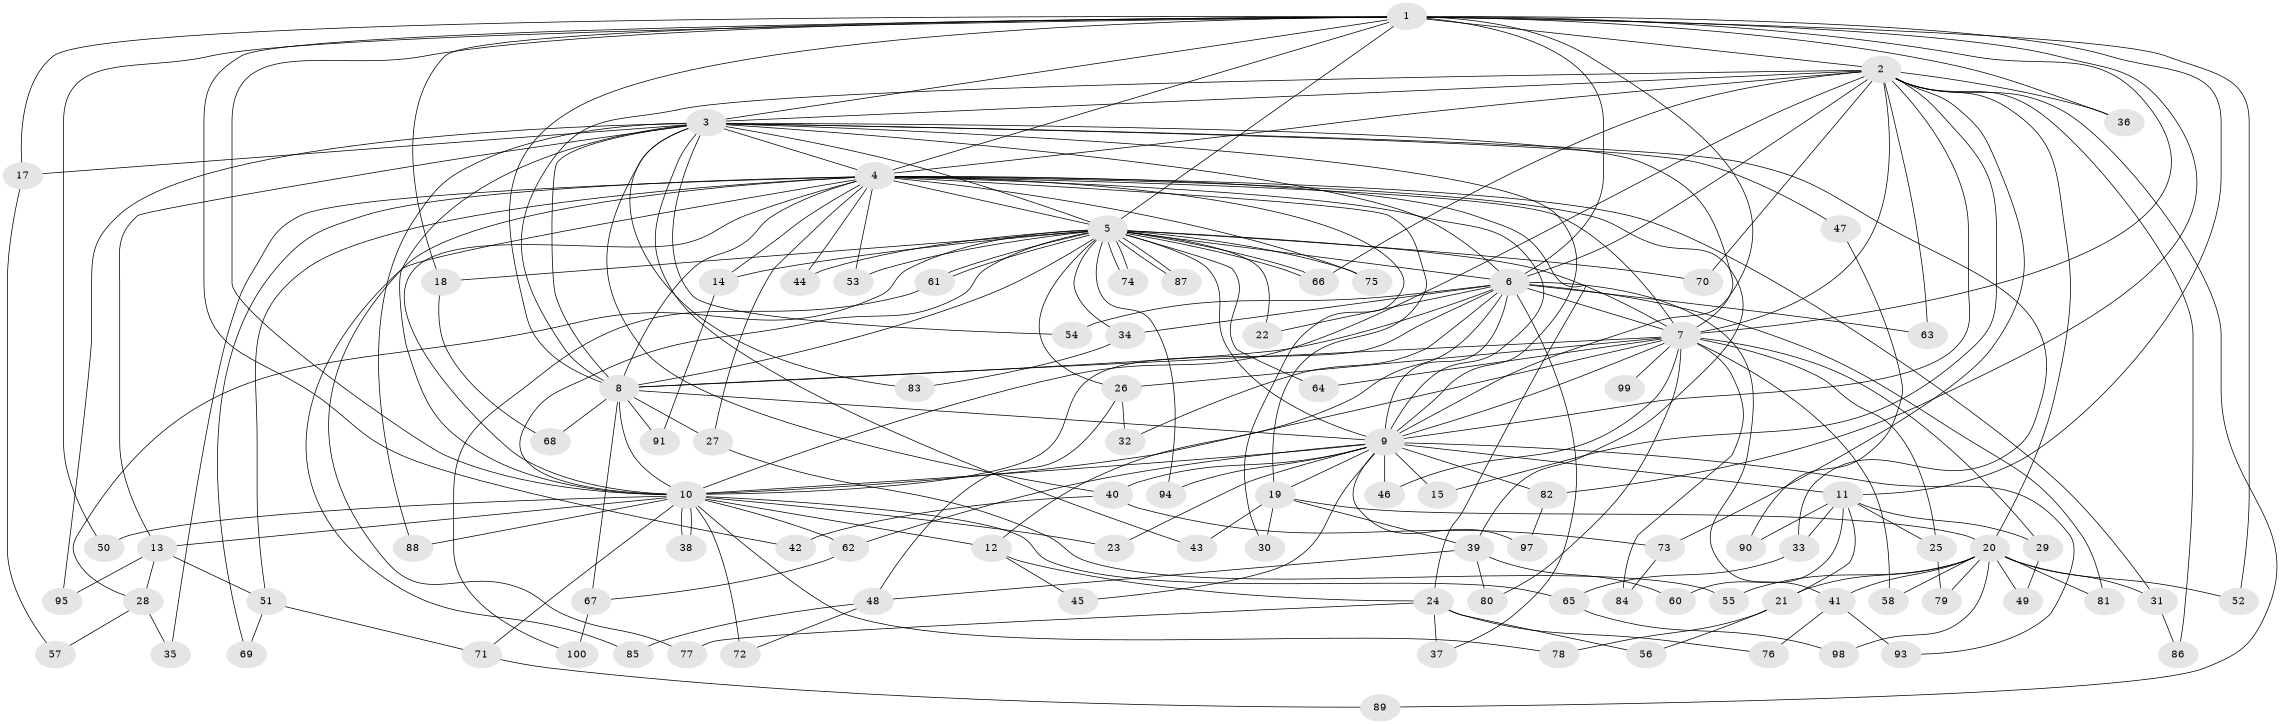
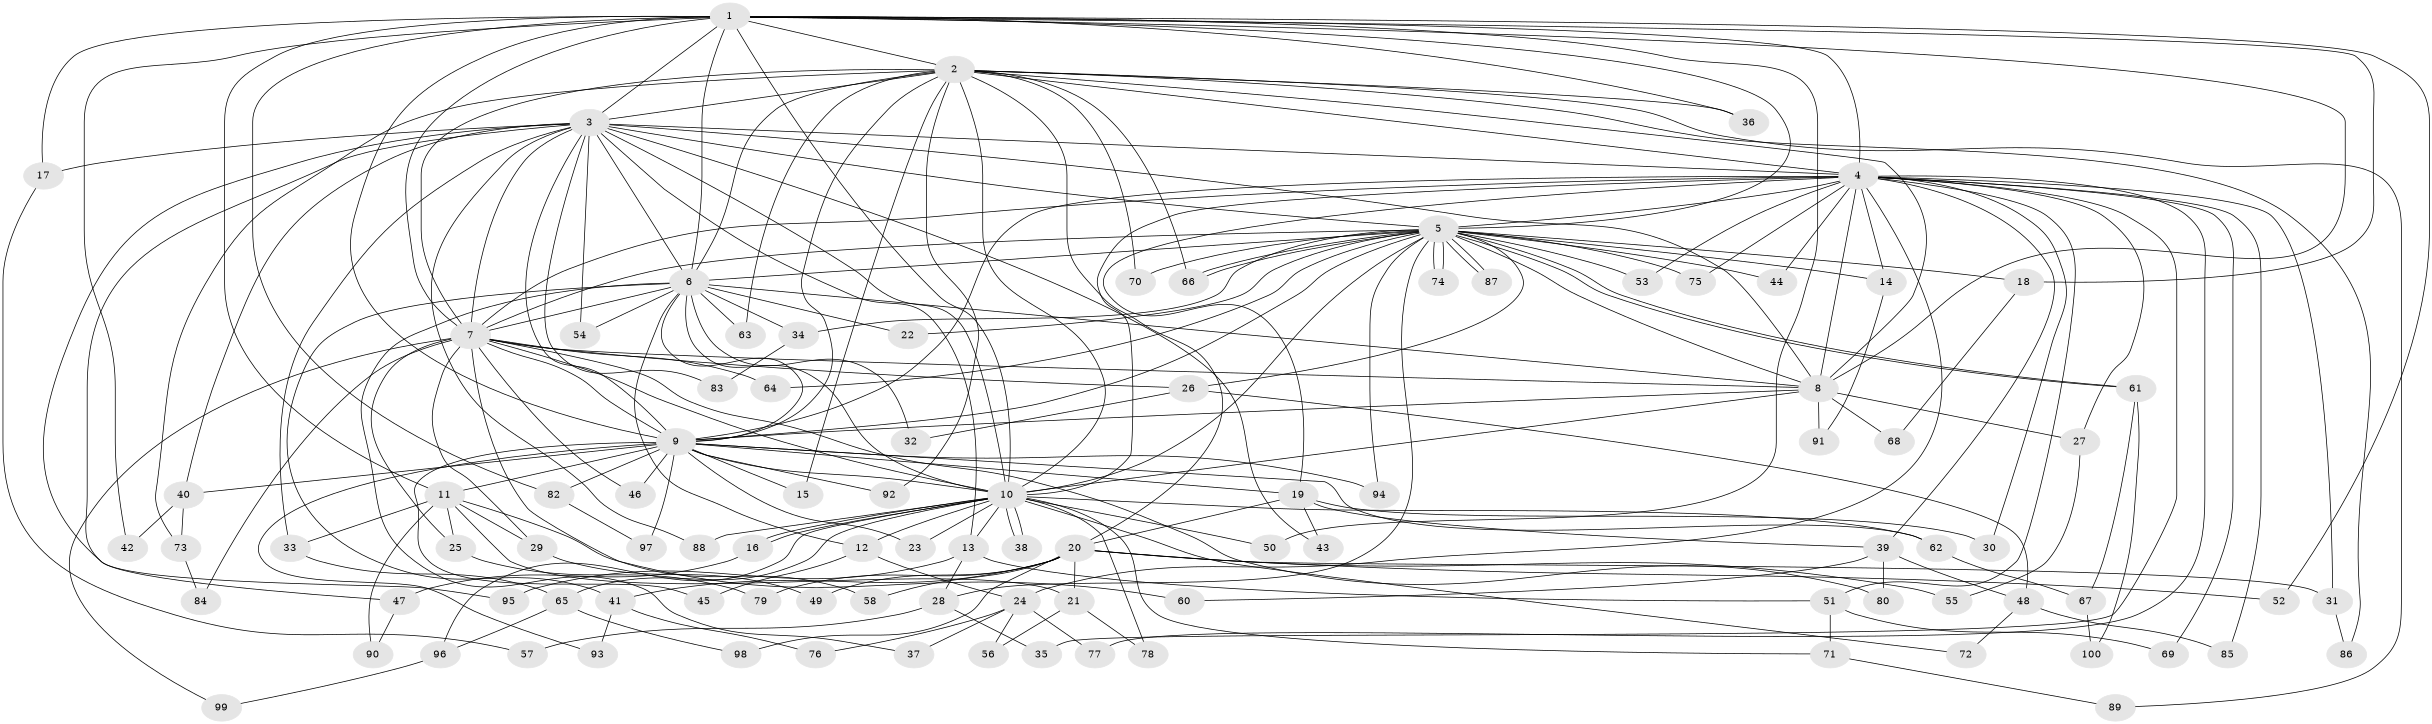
(607, 481) -> (2119, 497)
none -> (890, 495)
none -> (753, 548)
(2104, 601) -> none
none -> (440, 655)
